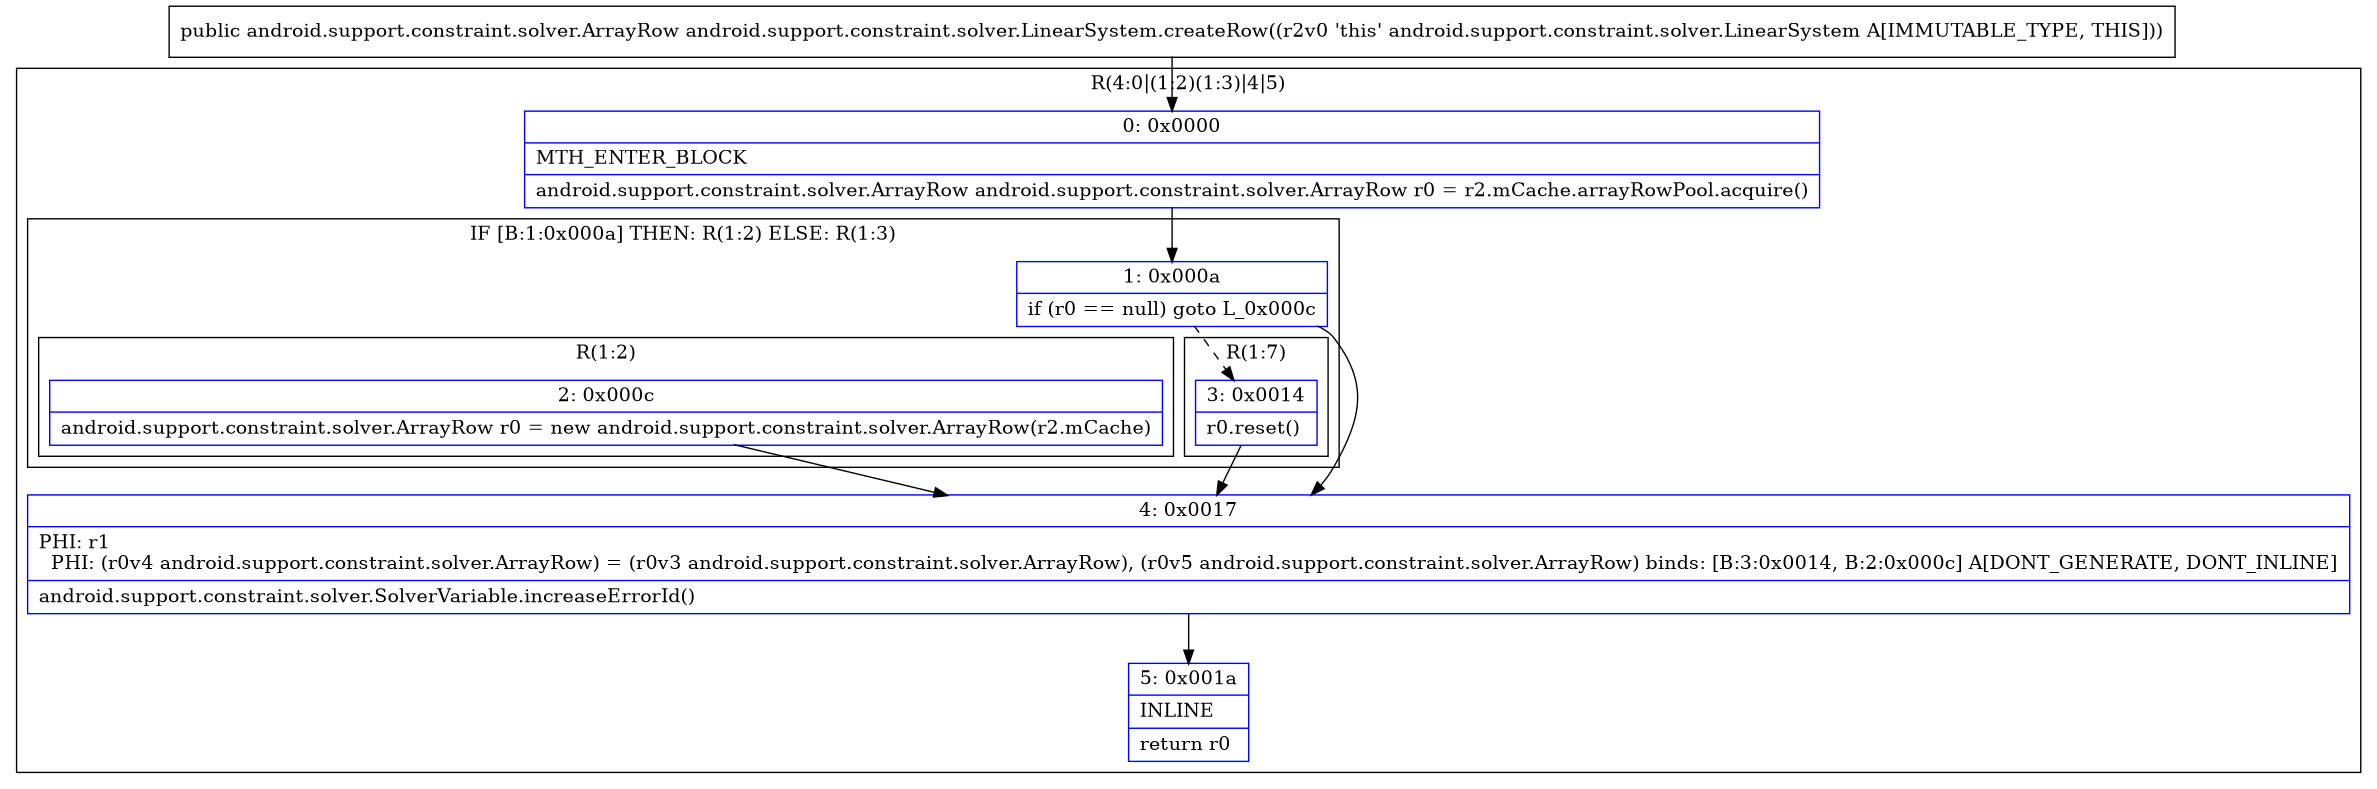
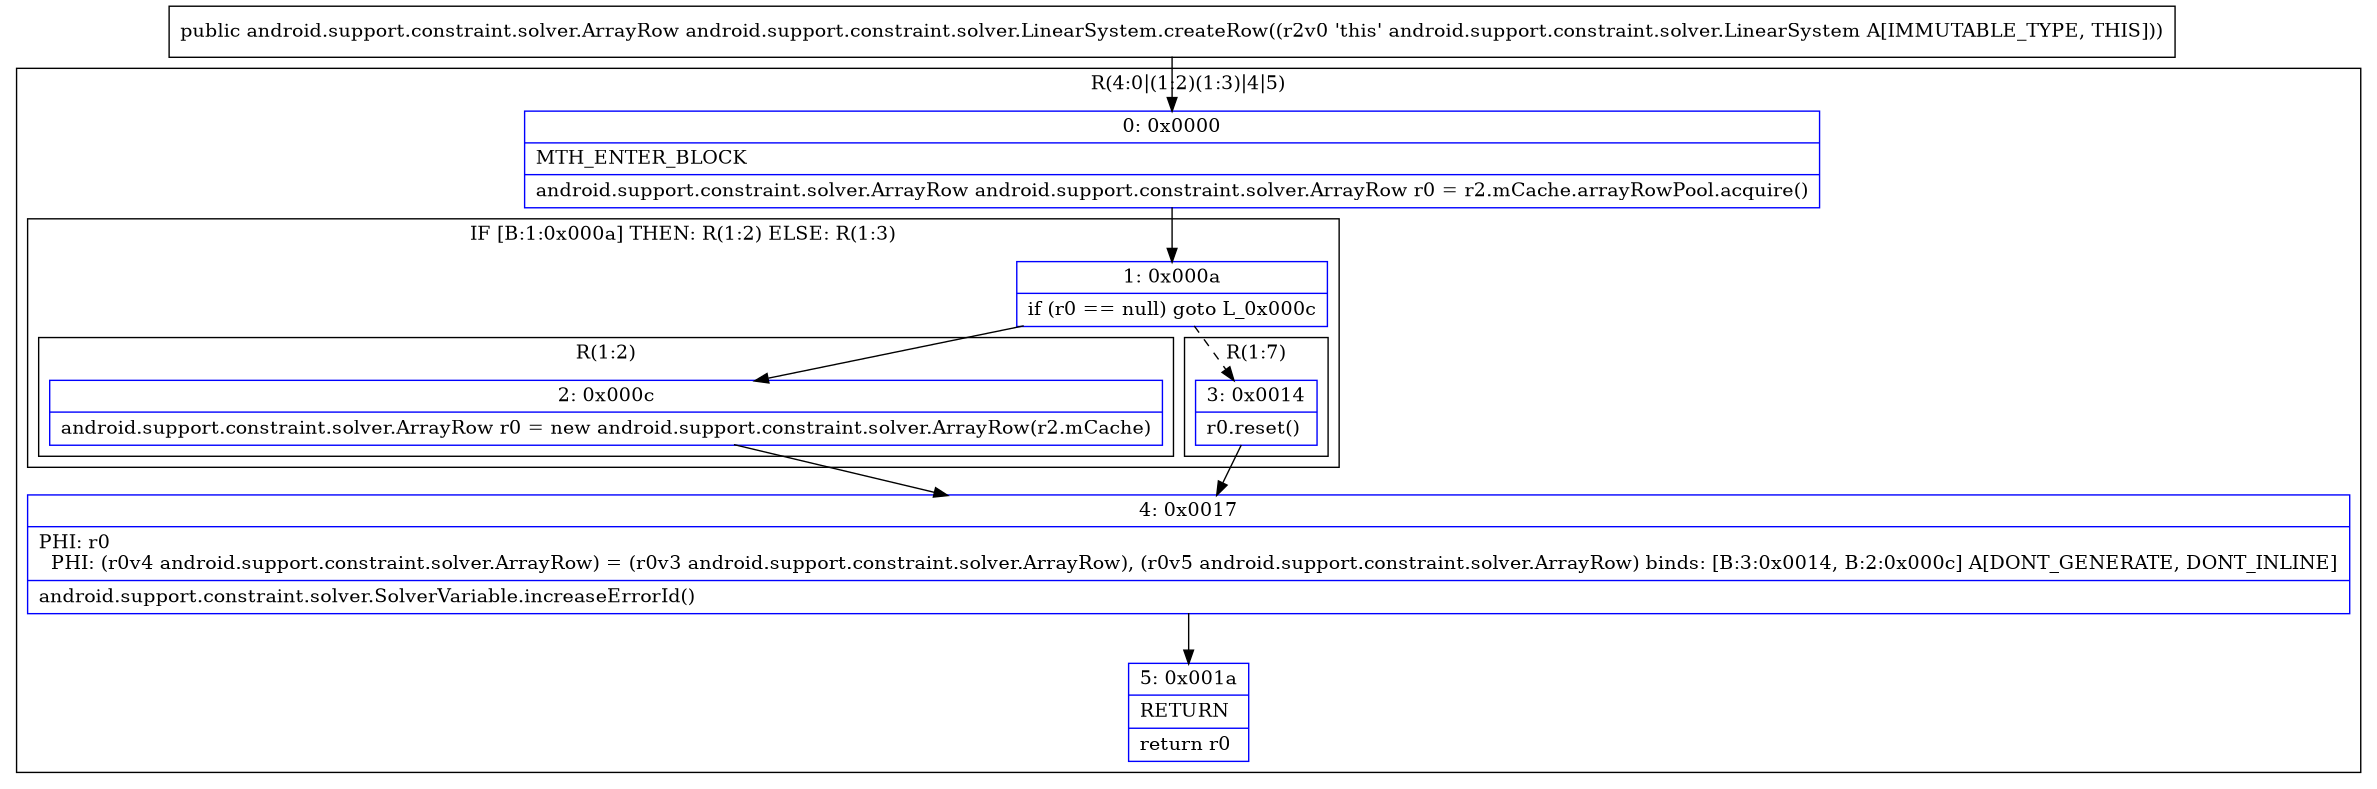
(1357, 403) -> (896, 352)
(78, 543) -> (78, 543)
(1178, 711) -> (1185, 711)
